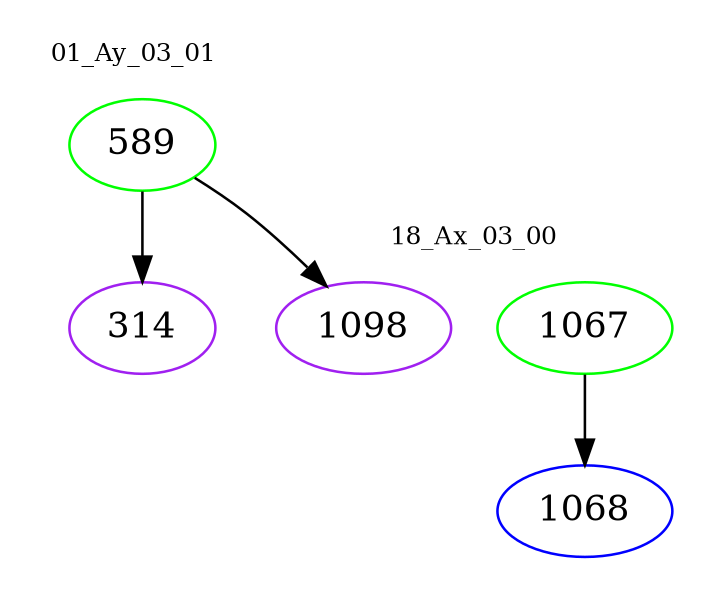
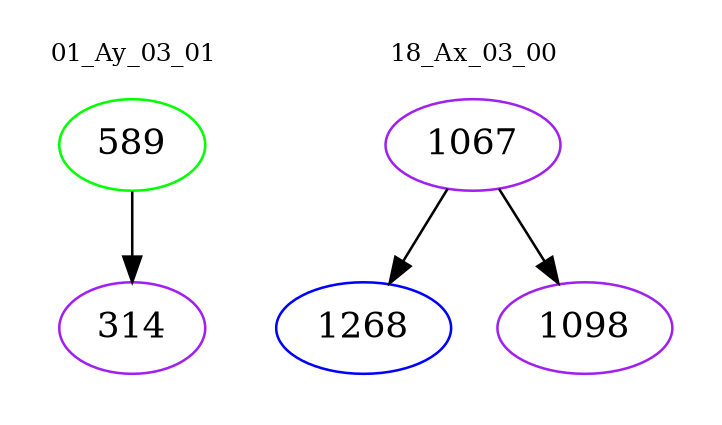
(273, 236) -> (522, 225)
(585, 328) -> (473, 145)
(585, 511) -> (364, 328)
